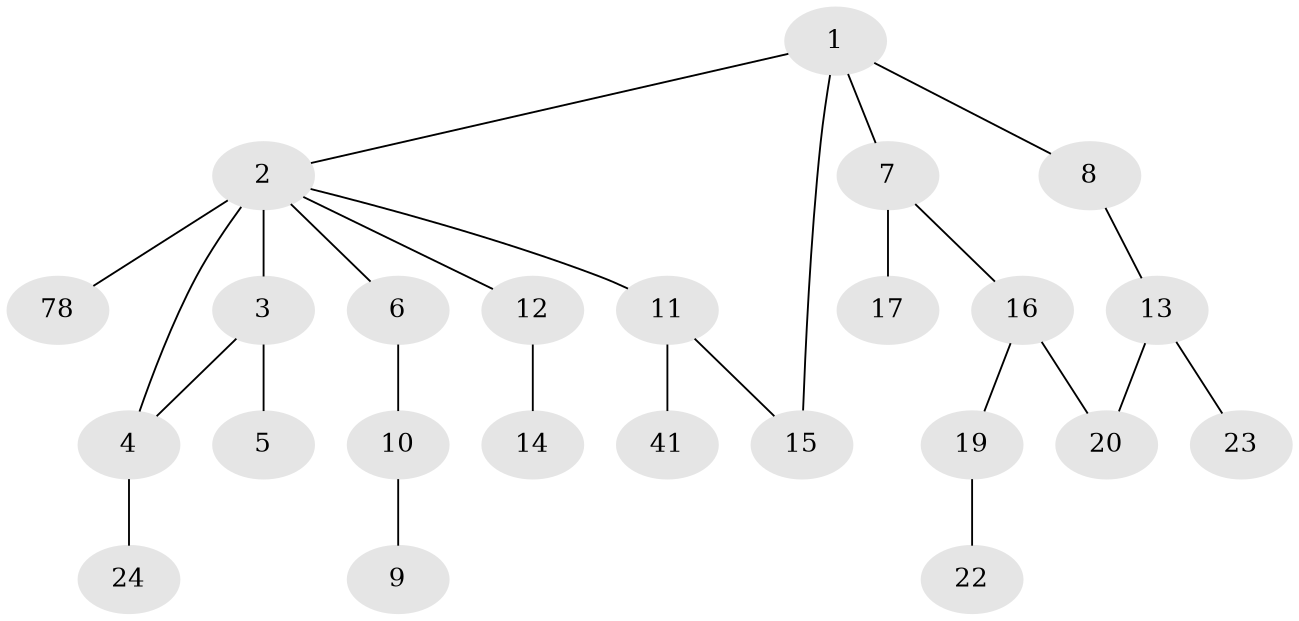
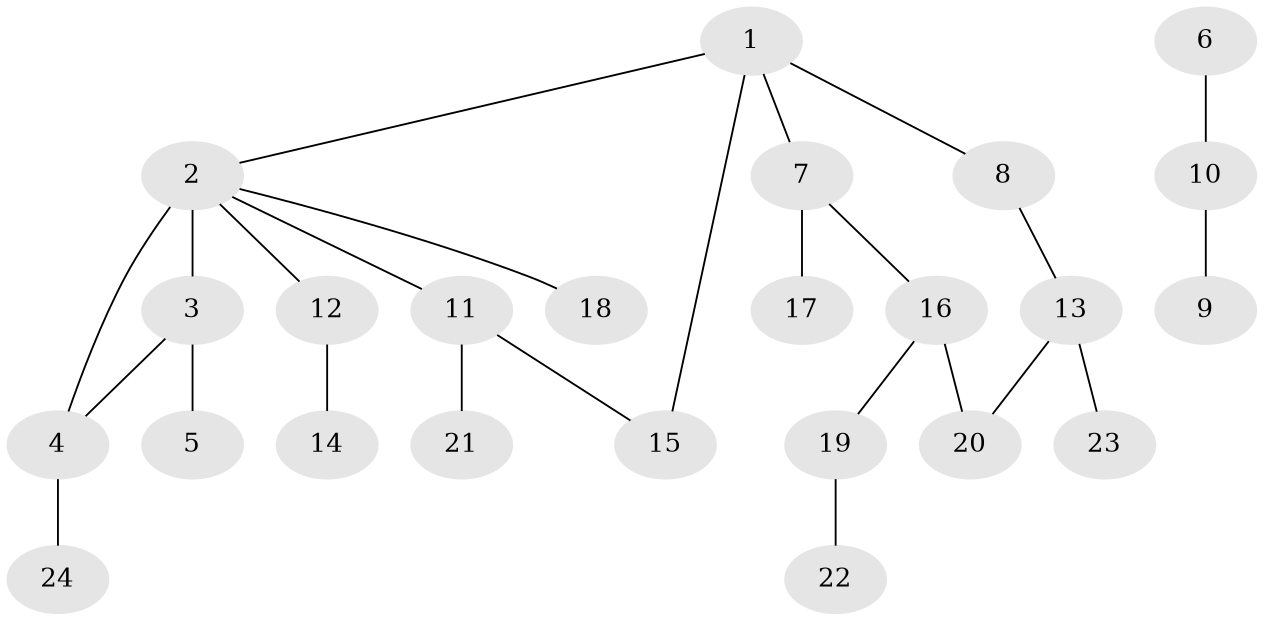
(331, 243) -> none
(58, 310) -> (596, 310)
(667, 445) -> (462, 445)
